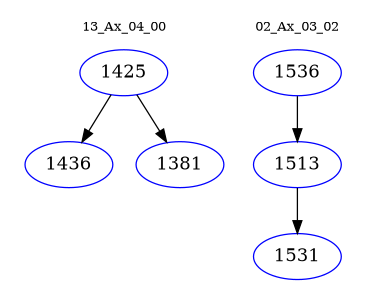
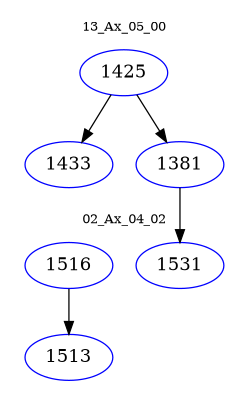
(124, 27) -> (124, 27)
(297, 27) -> (124, 220)
(297, 73) -> (69, 265)
(69, 165) -> (69, 165)
(297, 204) -> (180, 216)
